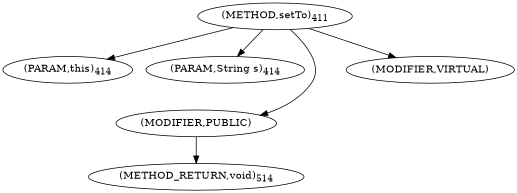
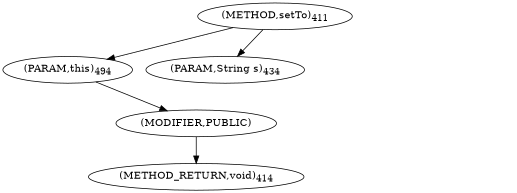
(103, 69) -> (103, 69)
(272, 69) -> (272, 69)
(430, 70) -> none
(313, 79) -> (128, 95)
(265, 176) -> (265, 176)
